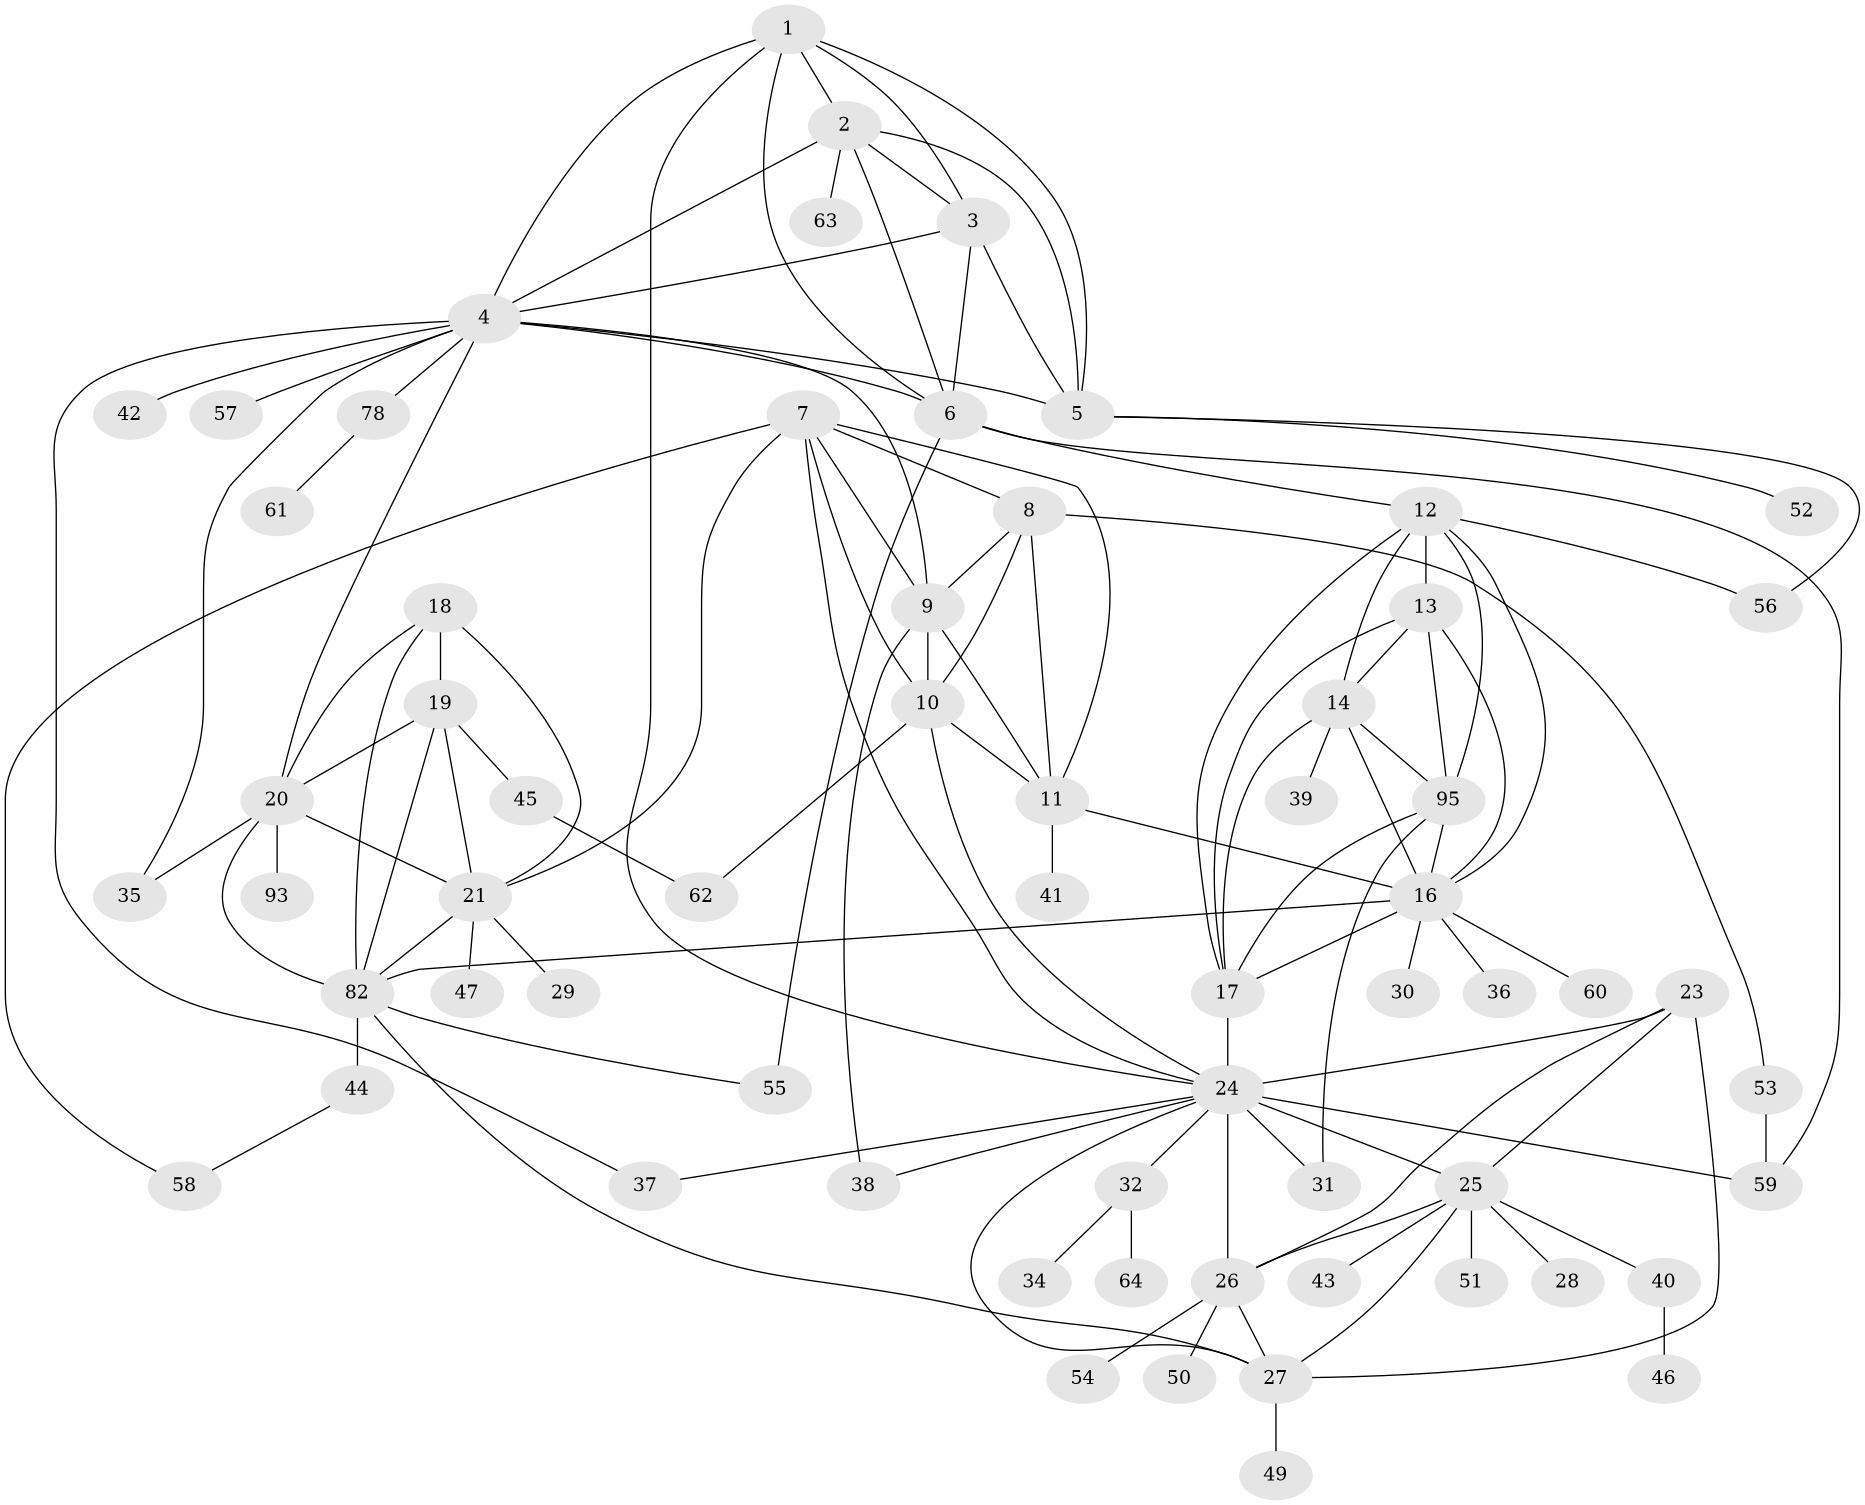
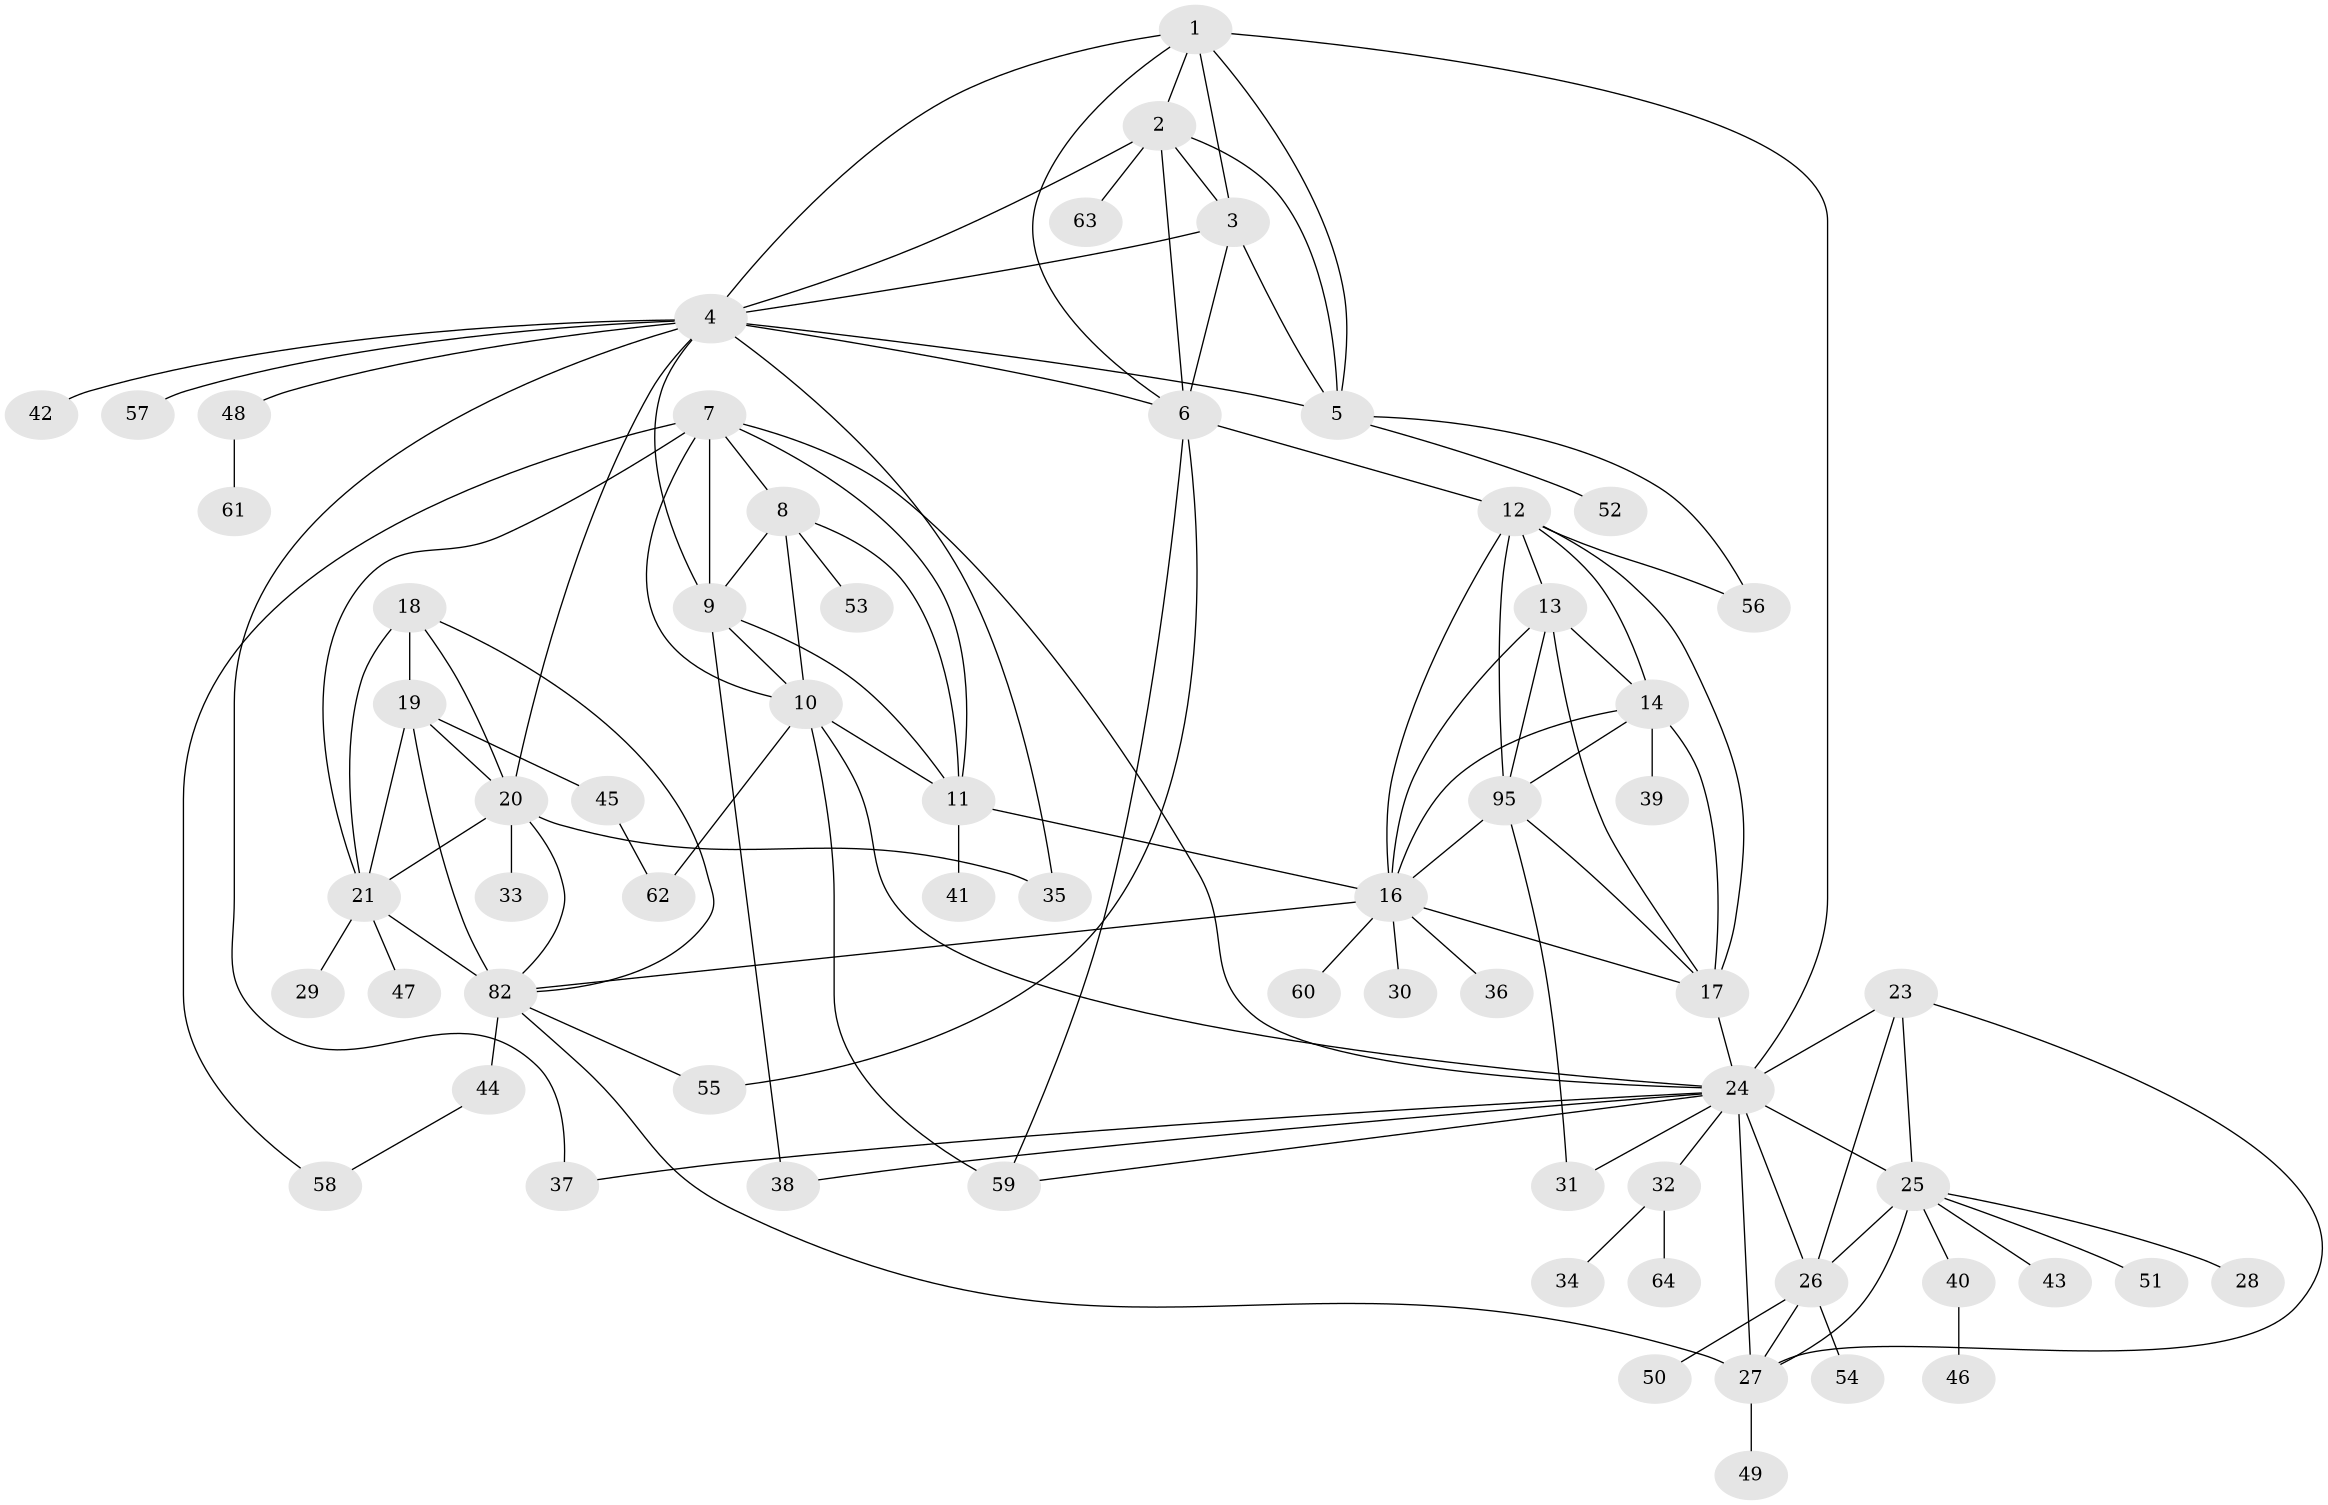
(374, 415) -> (234, 415)
(277, 897) -> (511, 897)
(1766, 1138) -> (834, 979)
